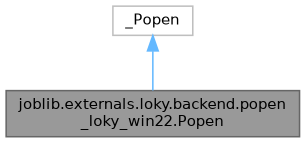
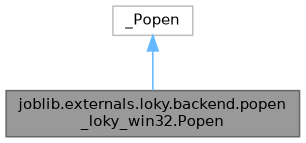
(153, 114) -> (153, 114)
